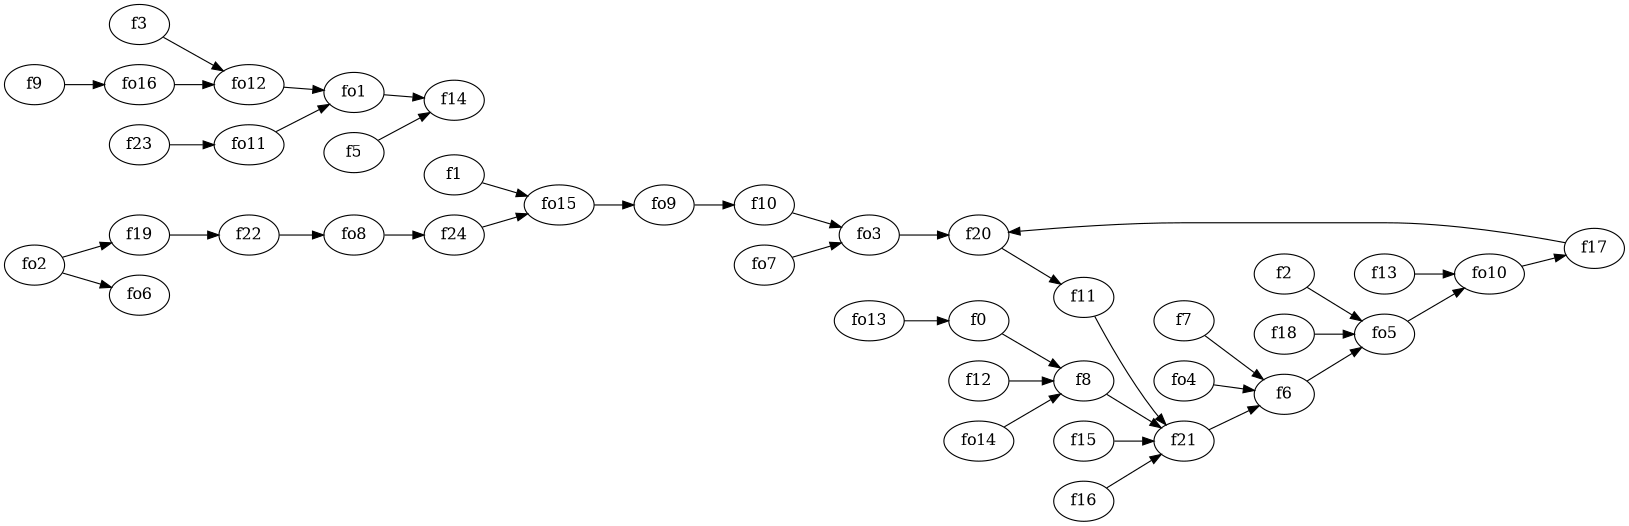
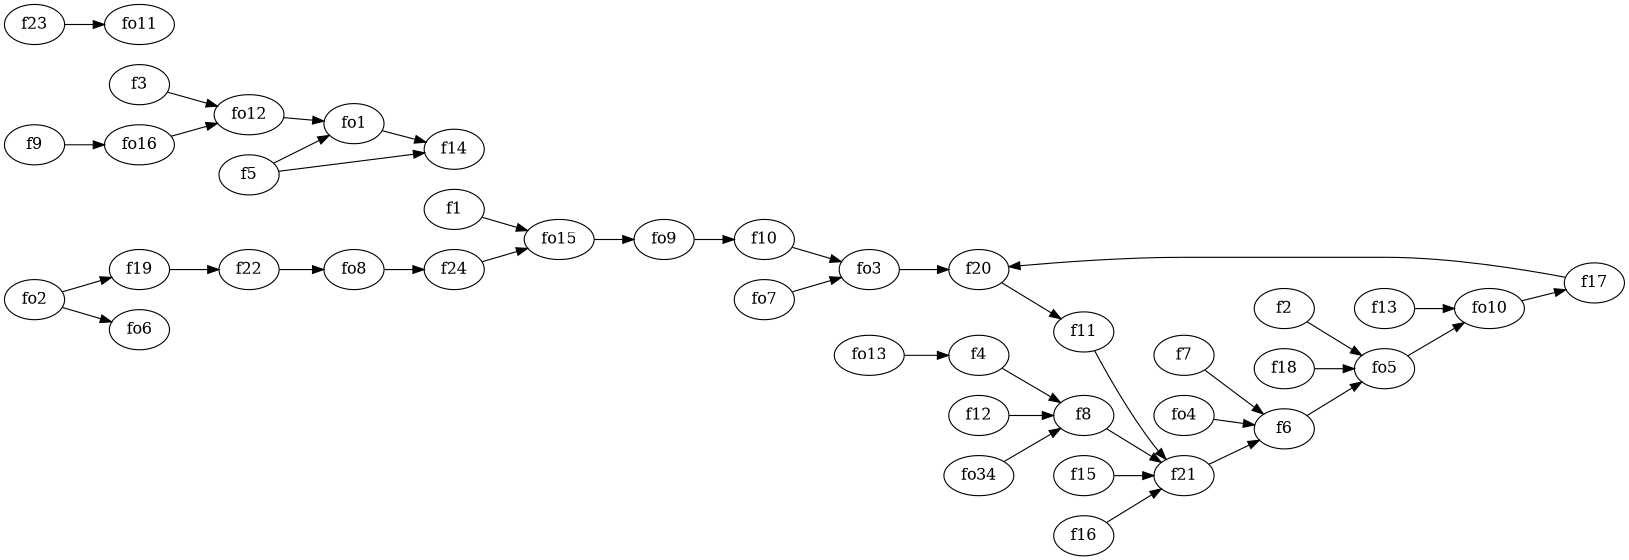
(298, 121) -> (296, 152)
(979, 321) -> (979, 355)
(979, 441) -> (979, 476)
